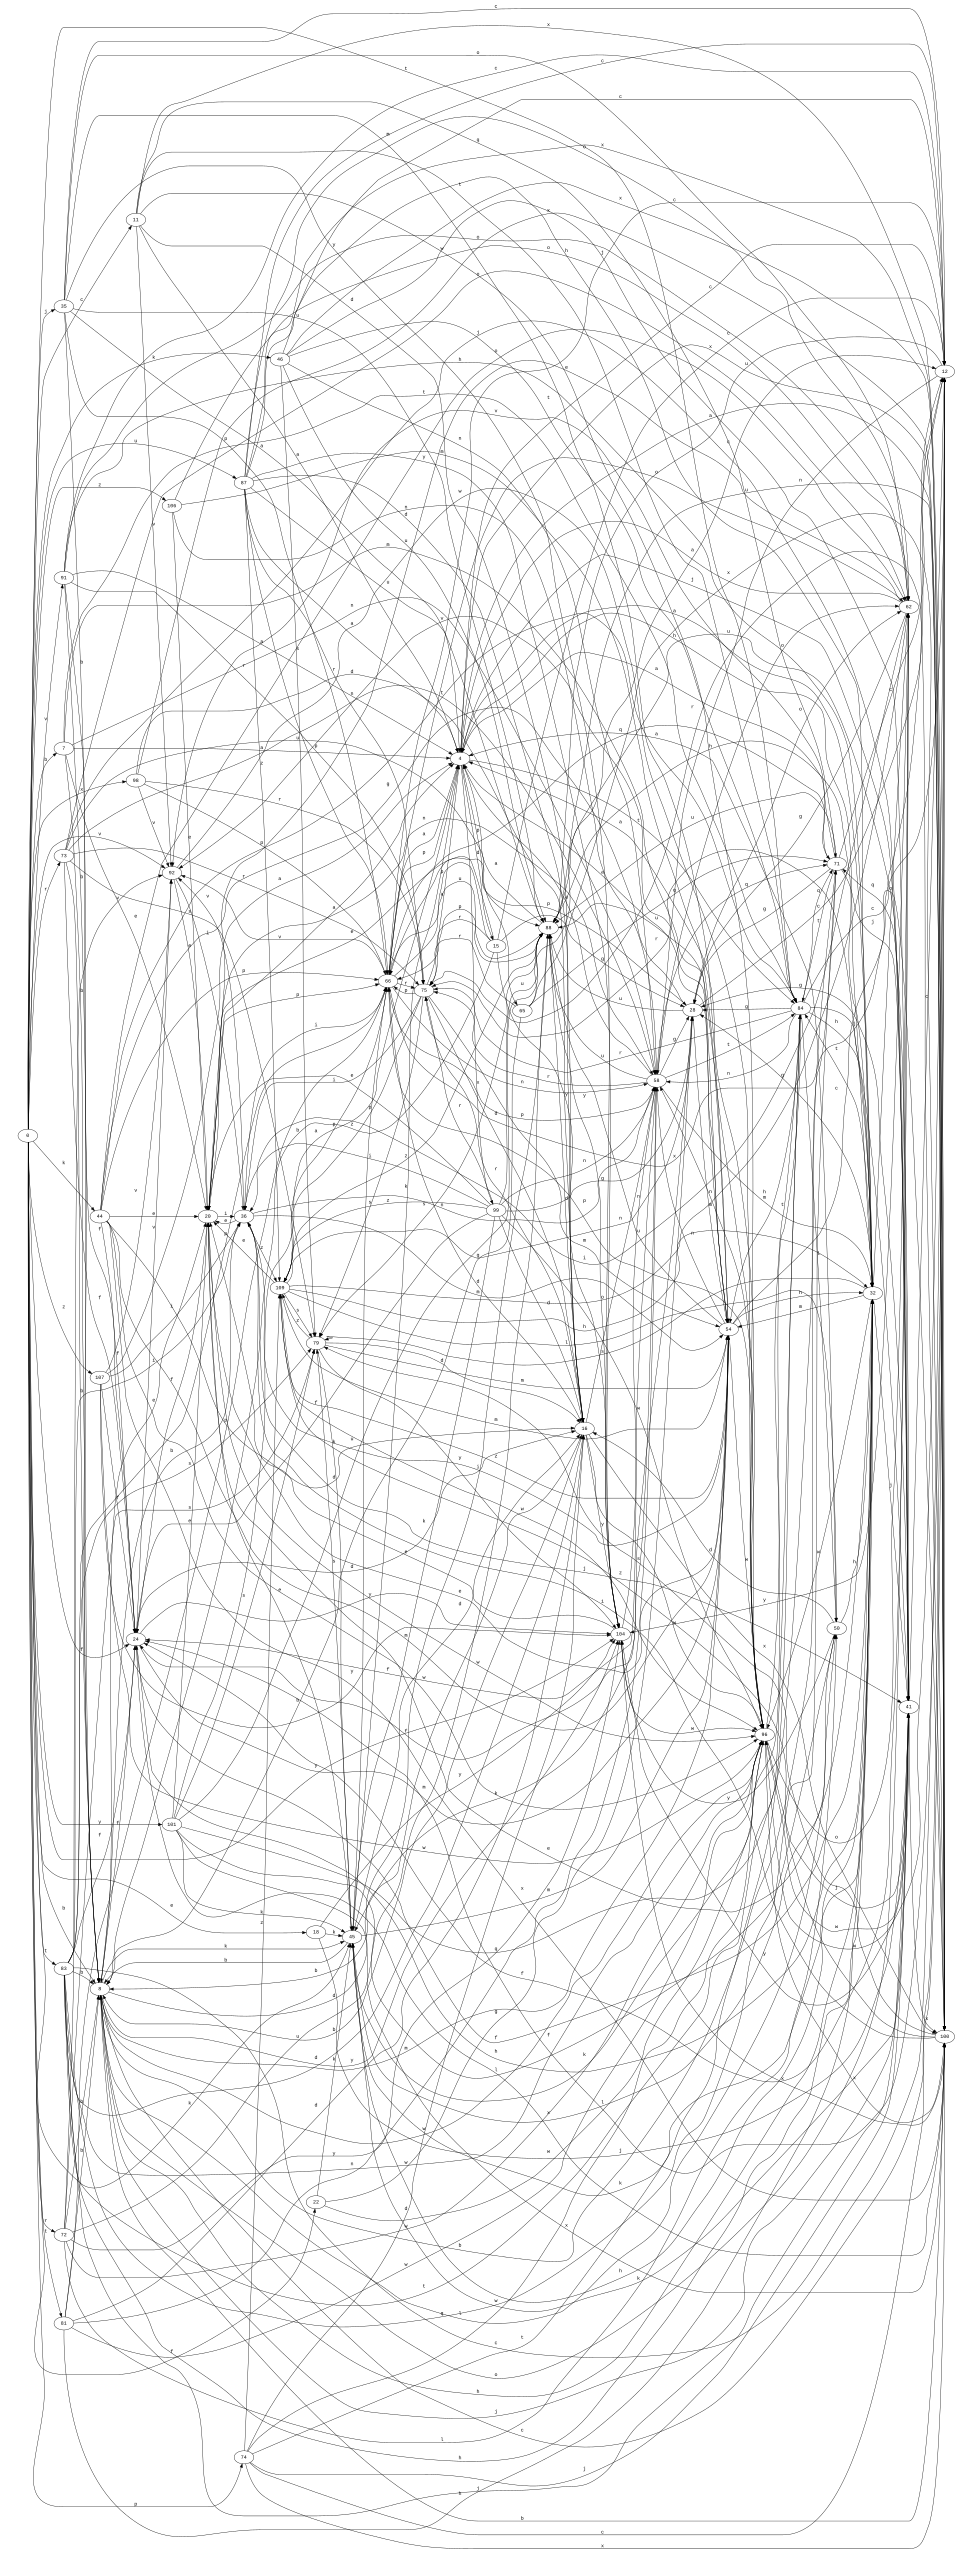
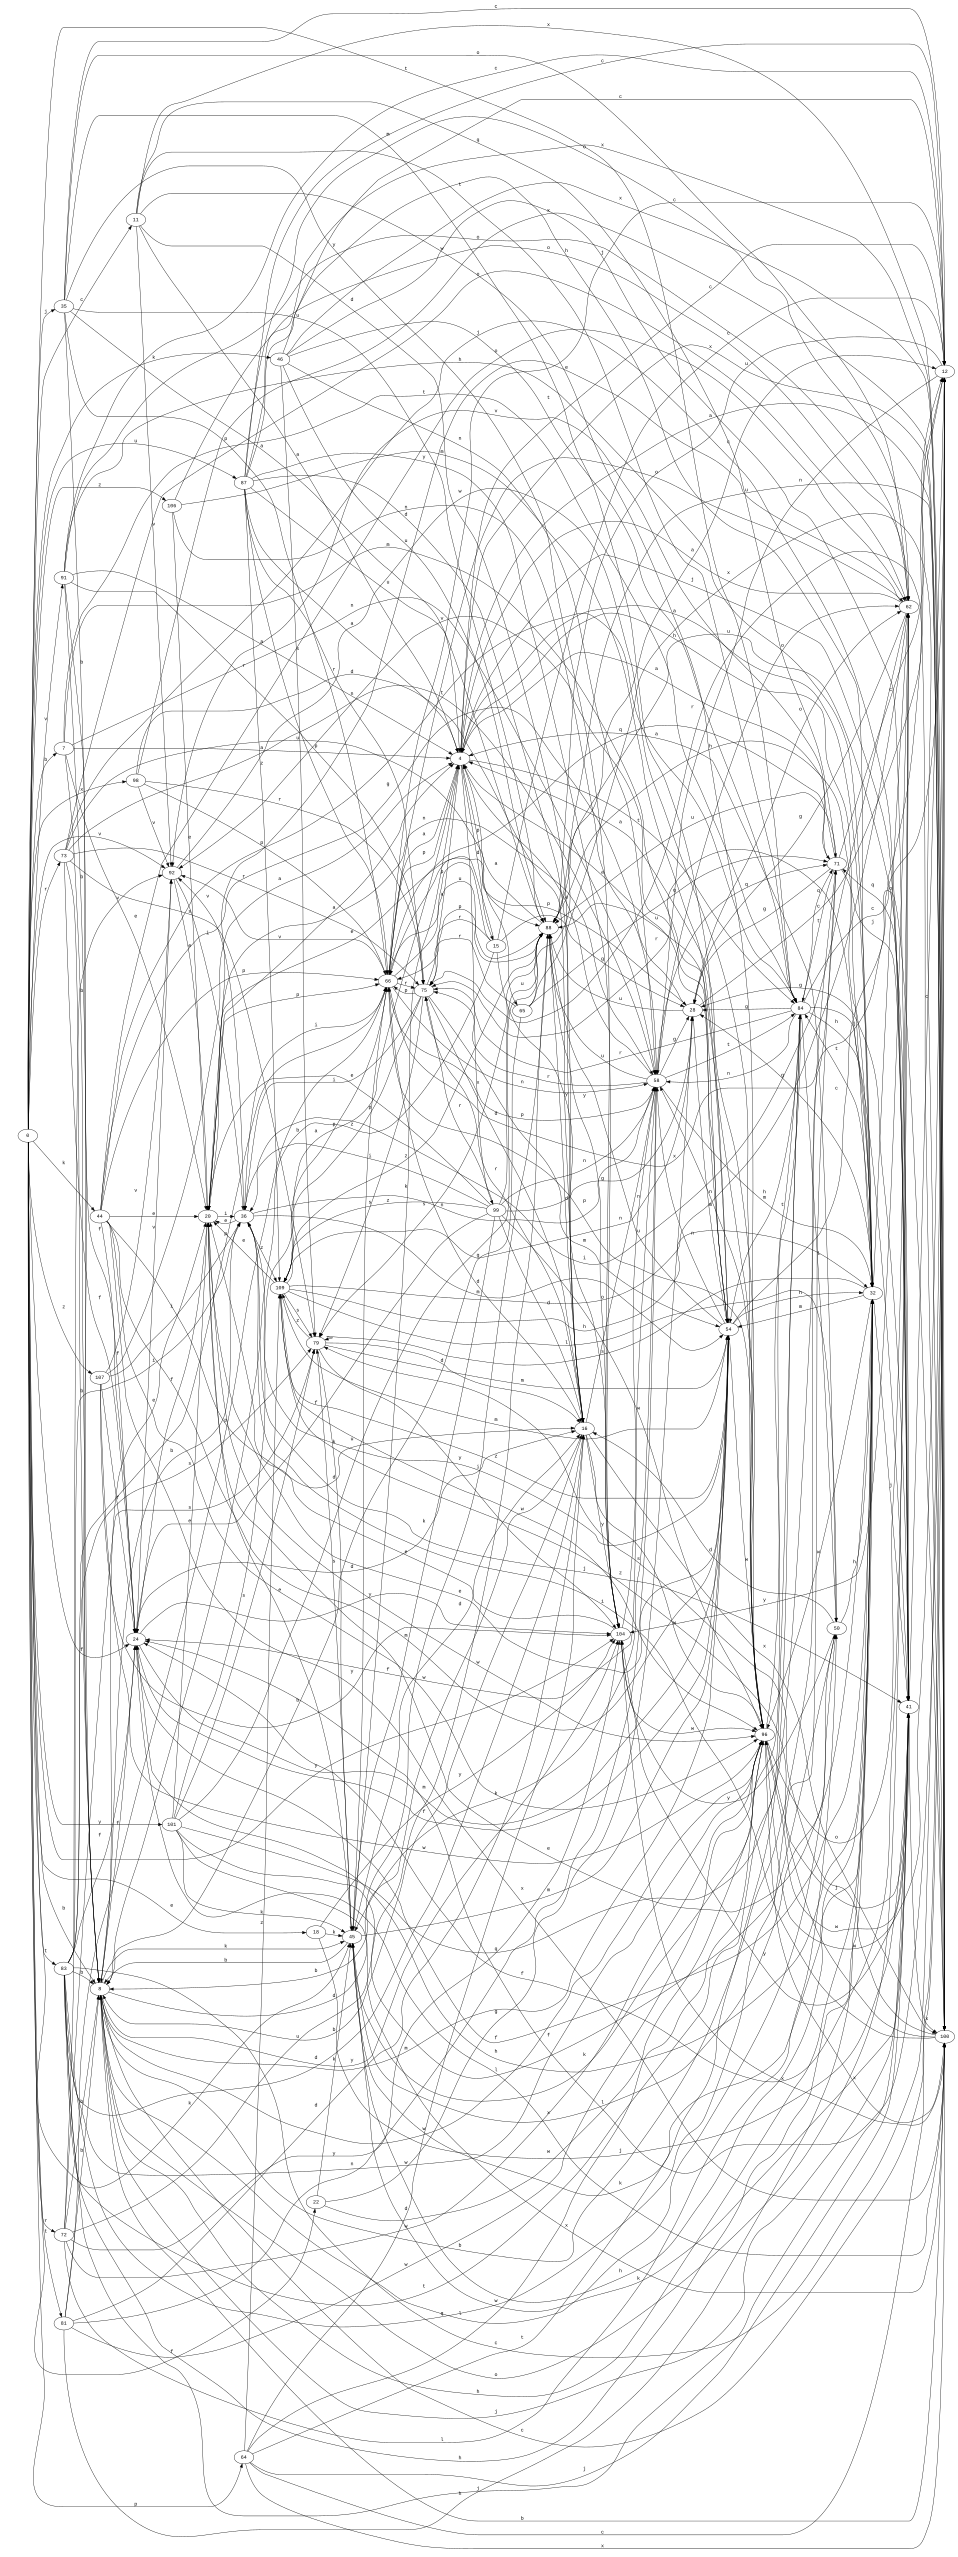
(620, 1666) -> (603, 1789)
(244, 2457) -> (244, 2457)
